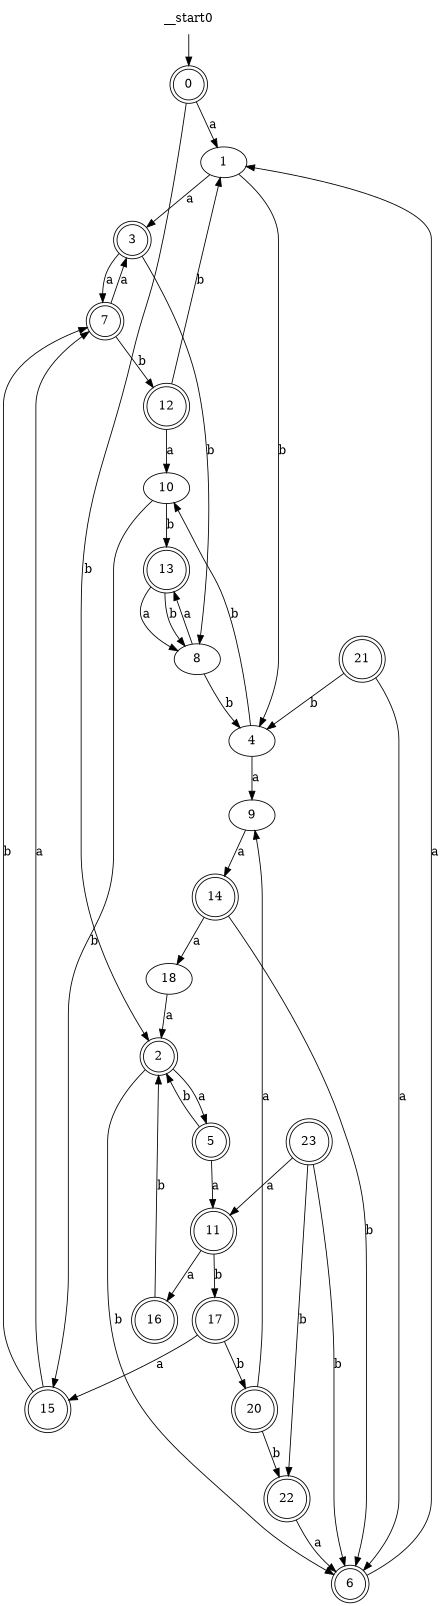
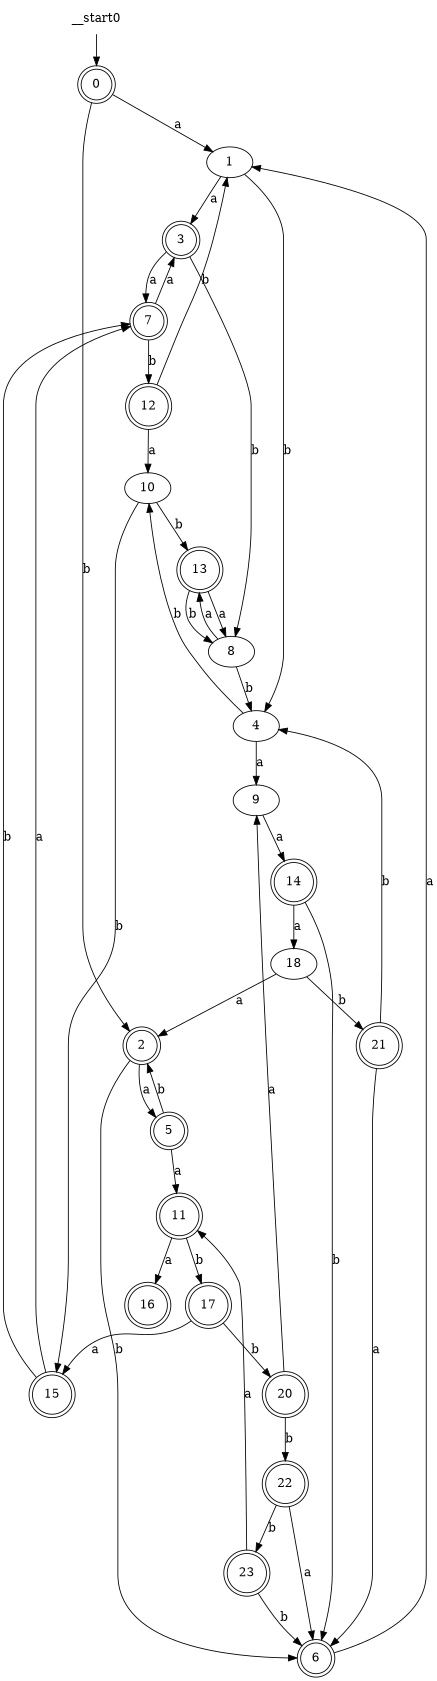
none -> (327, 996)
(157, 1191) -> none
(298, 1316) -> (268, 1524)
